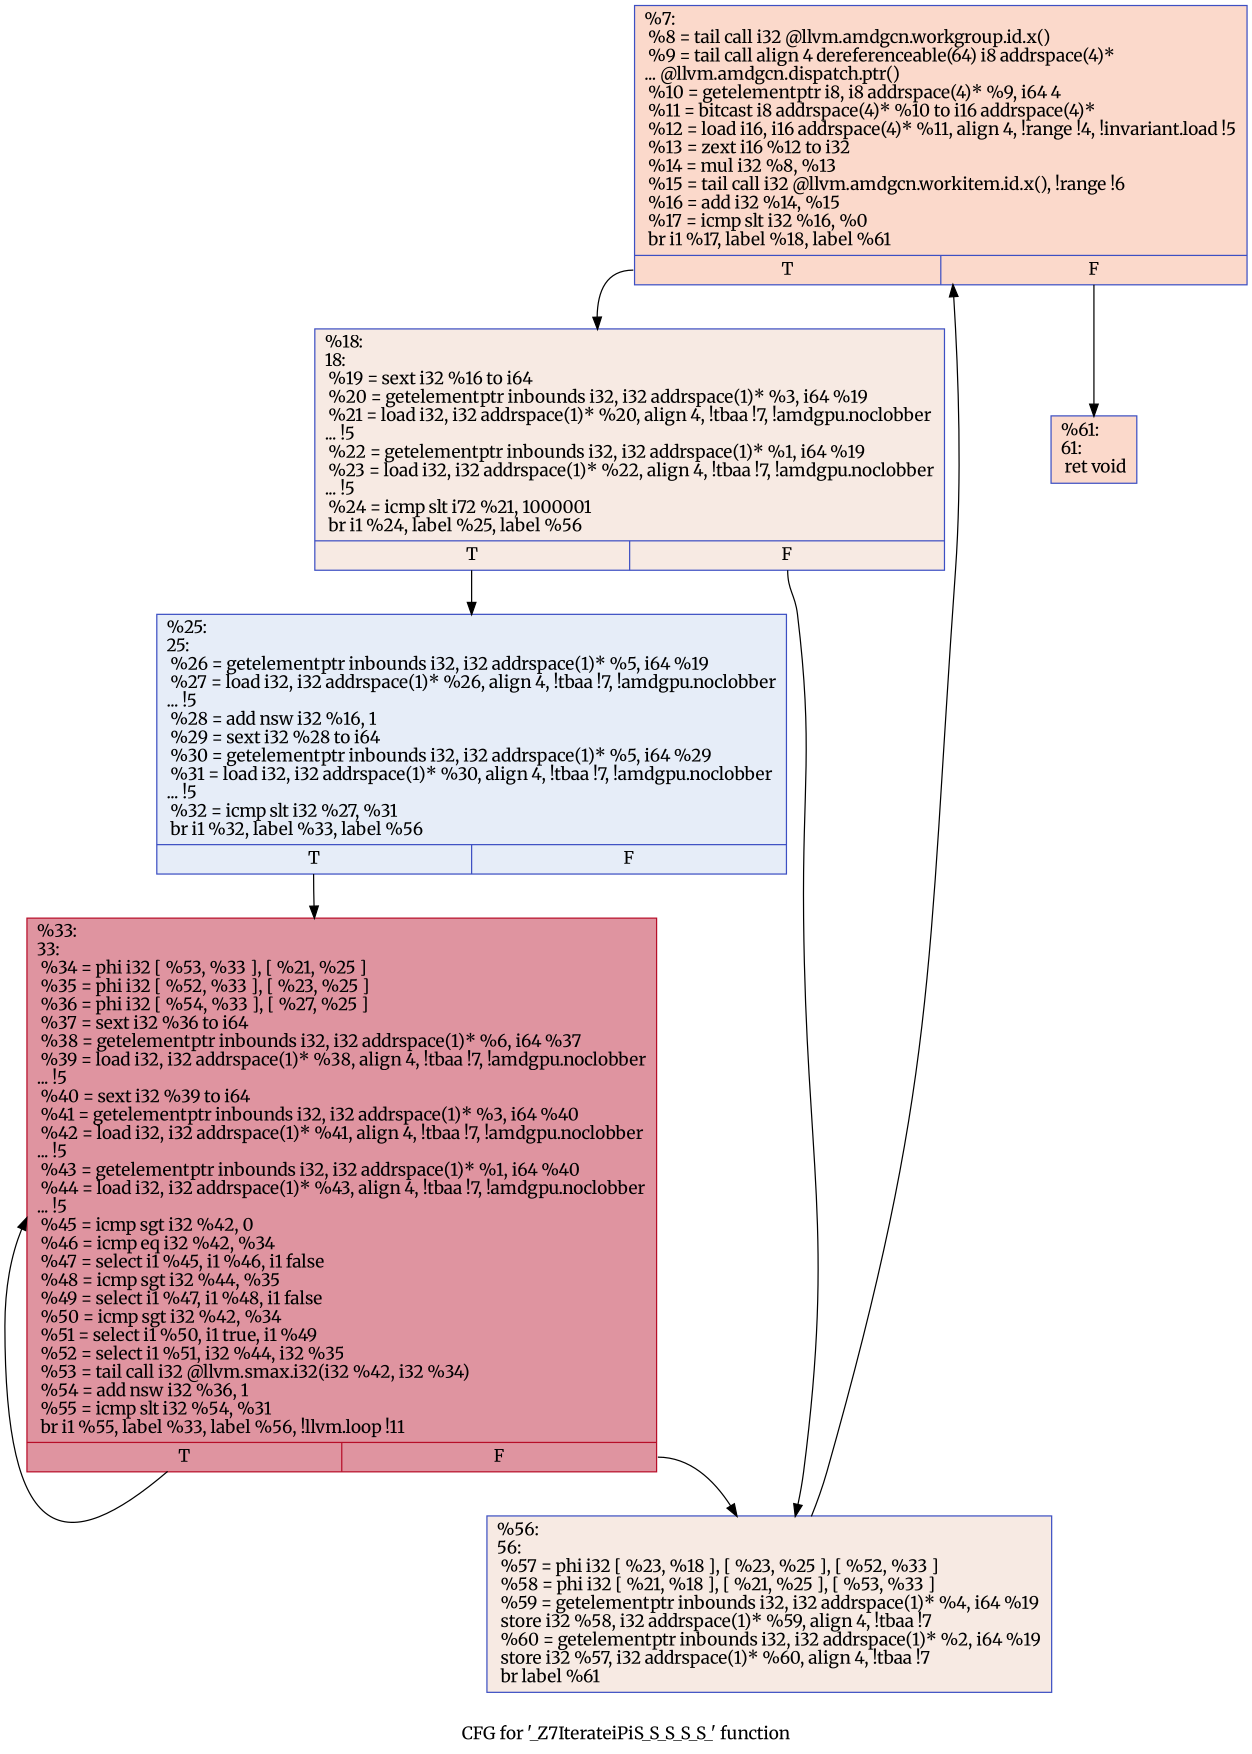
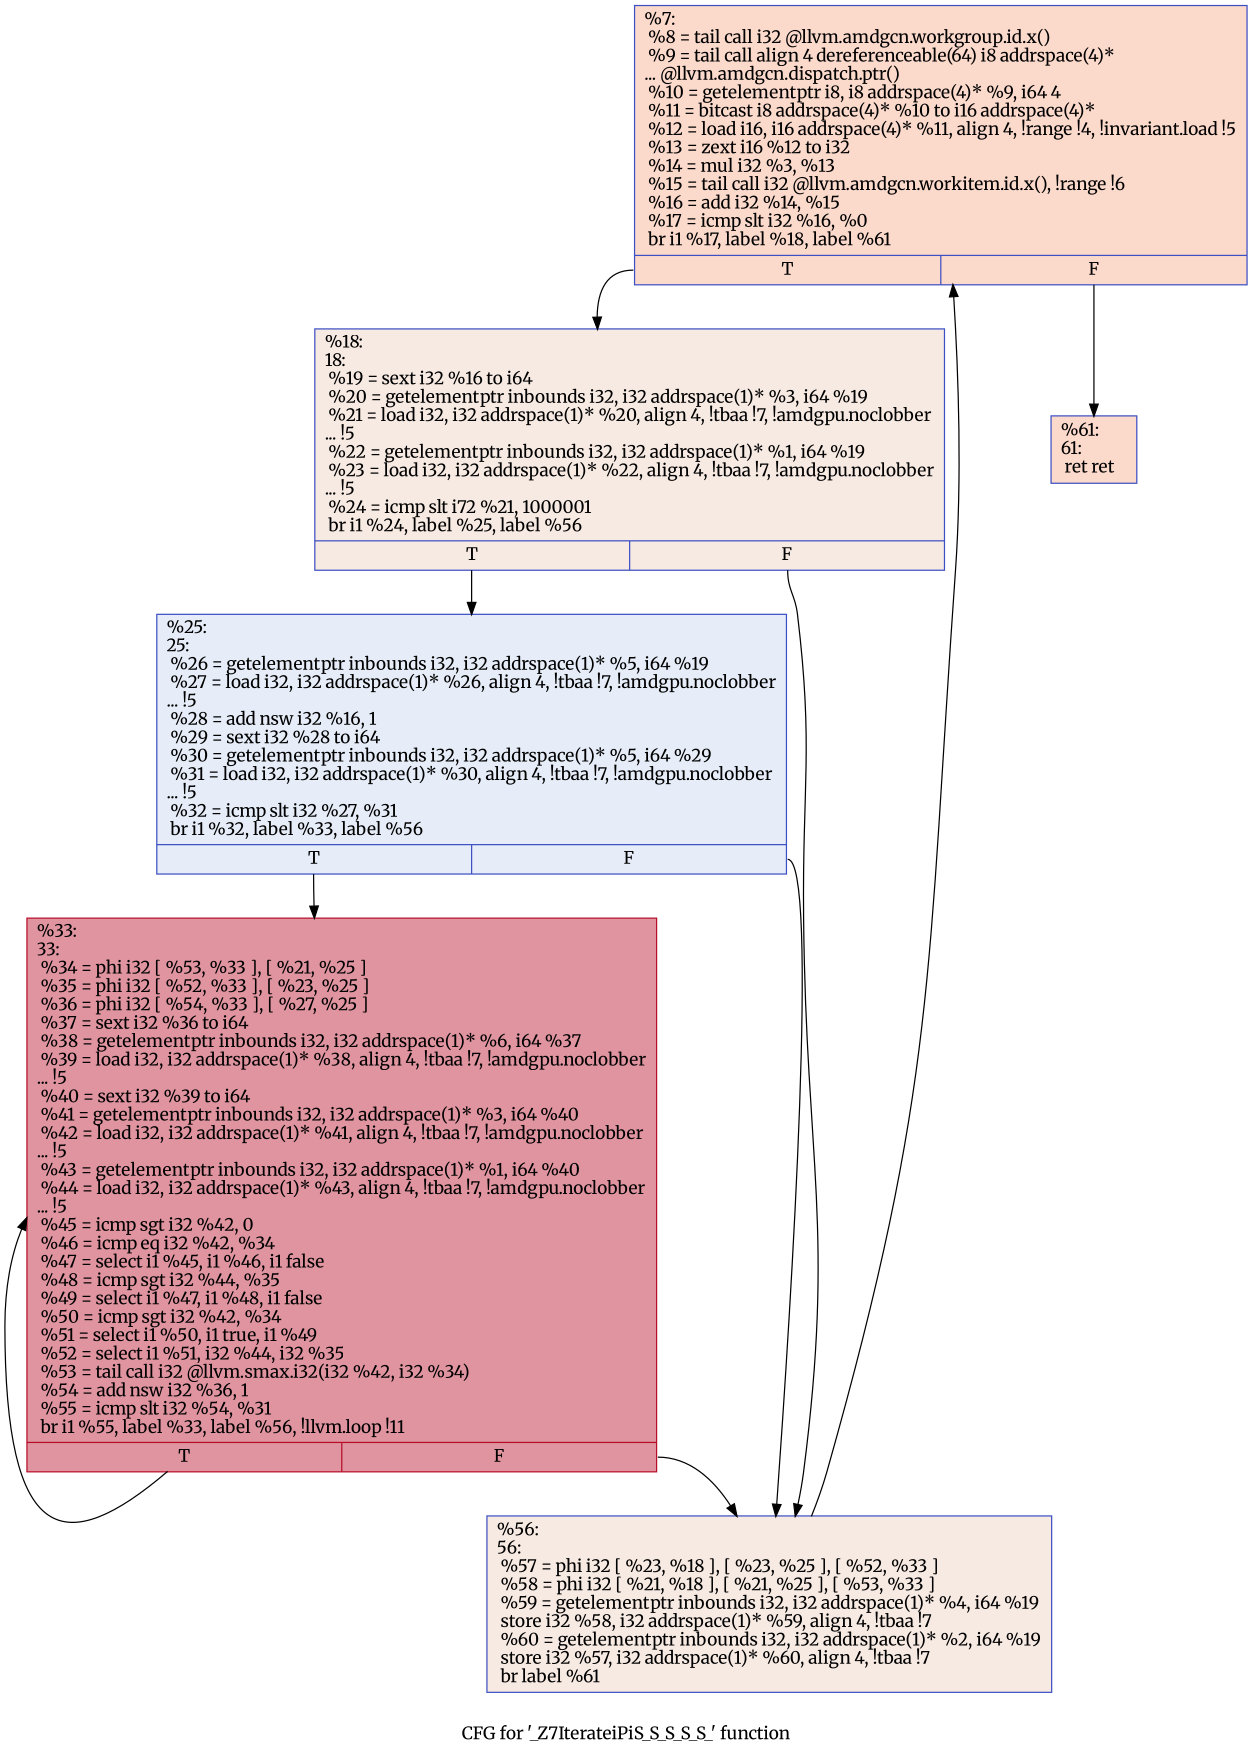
(741, 167) -> (741, 167)
(1094, 467) -> (1088, 467)
none -> (796, 1181)
